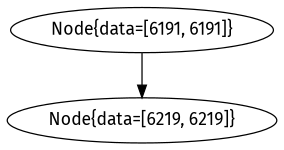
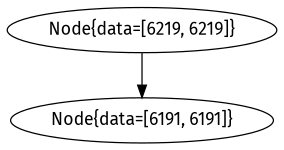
(142, 69) -> (142, 69)
